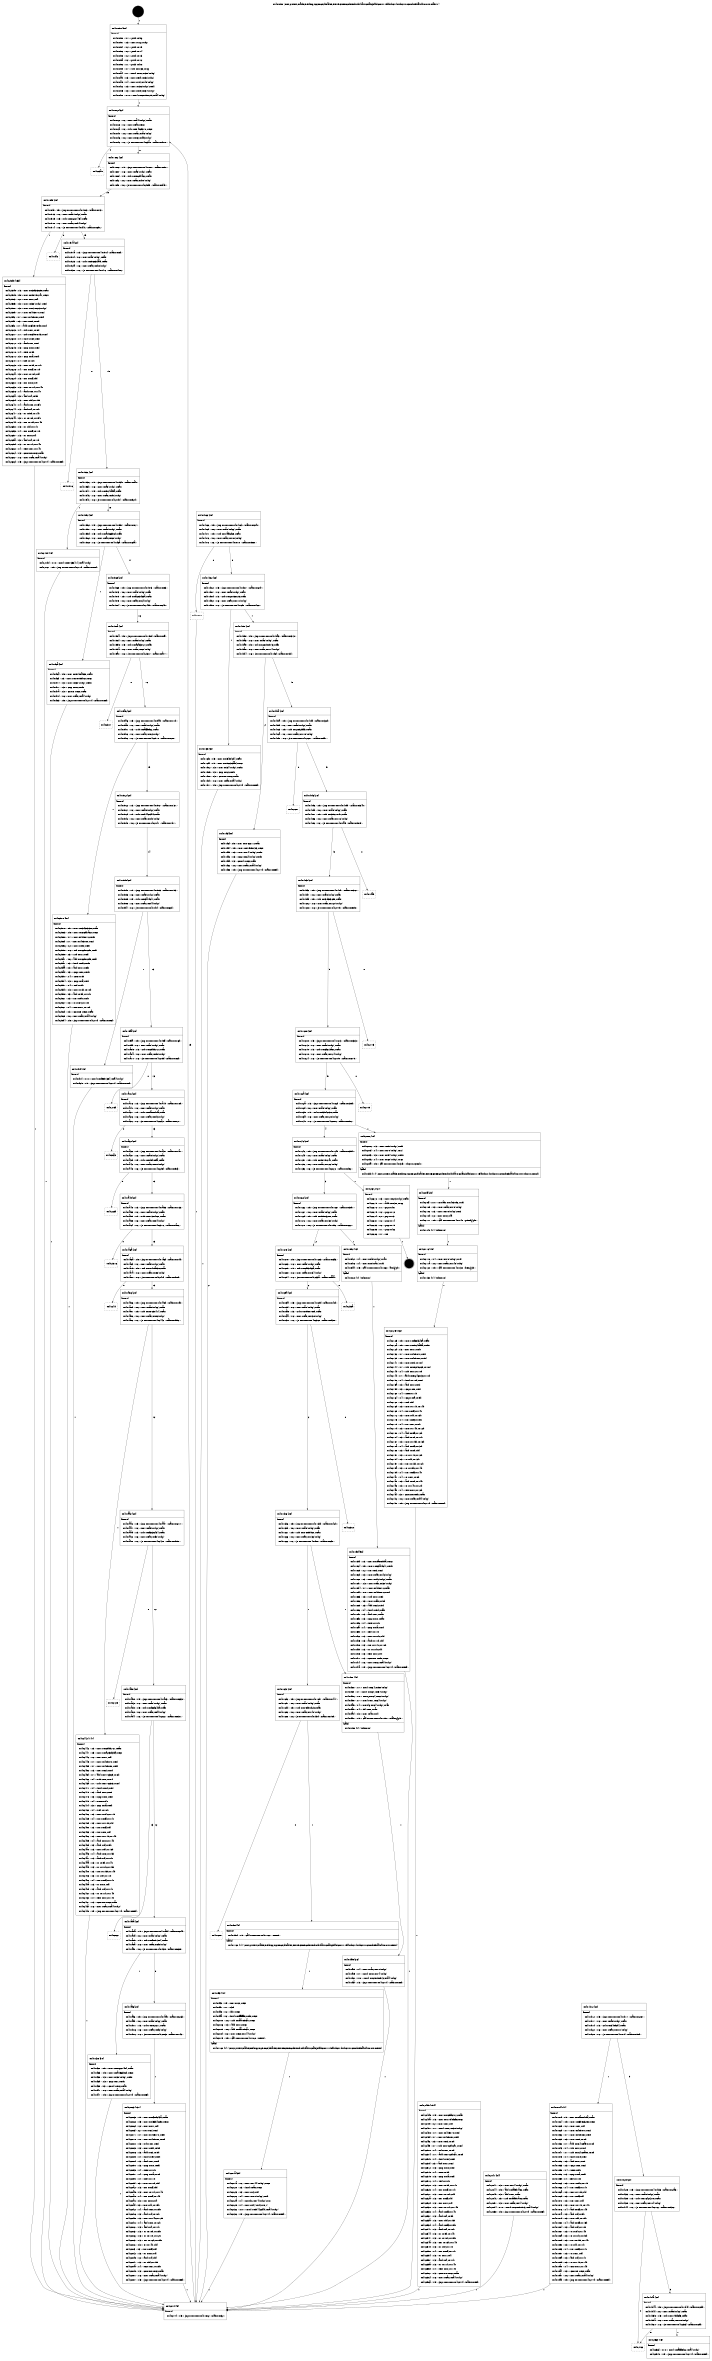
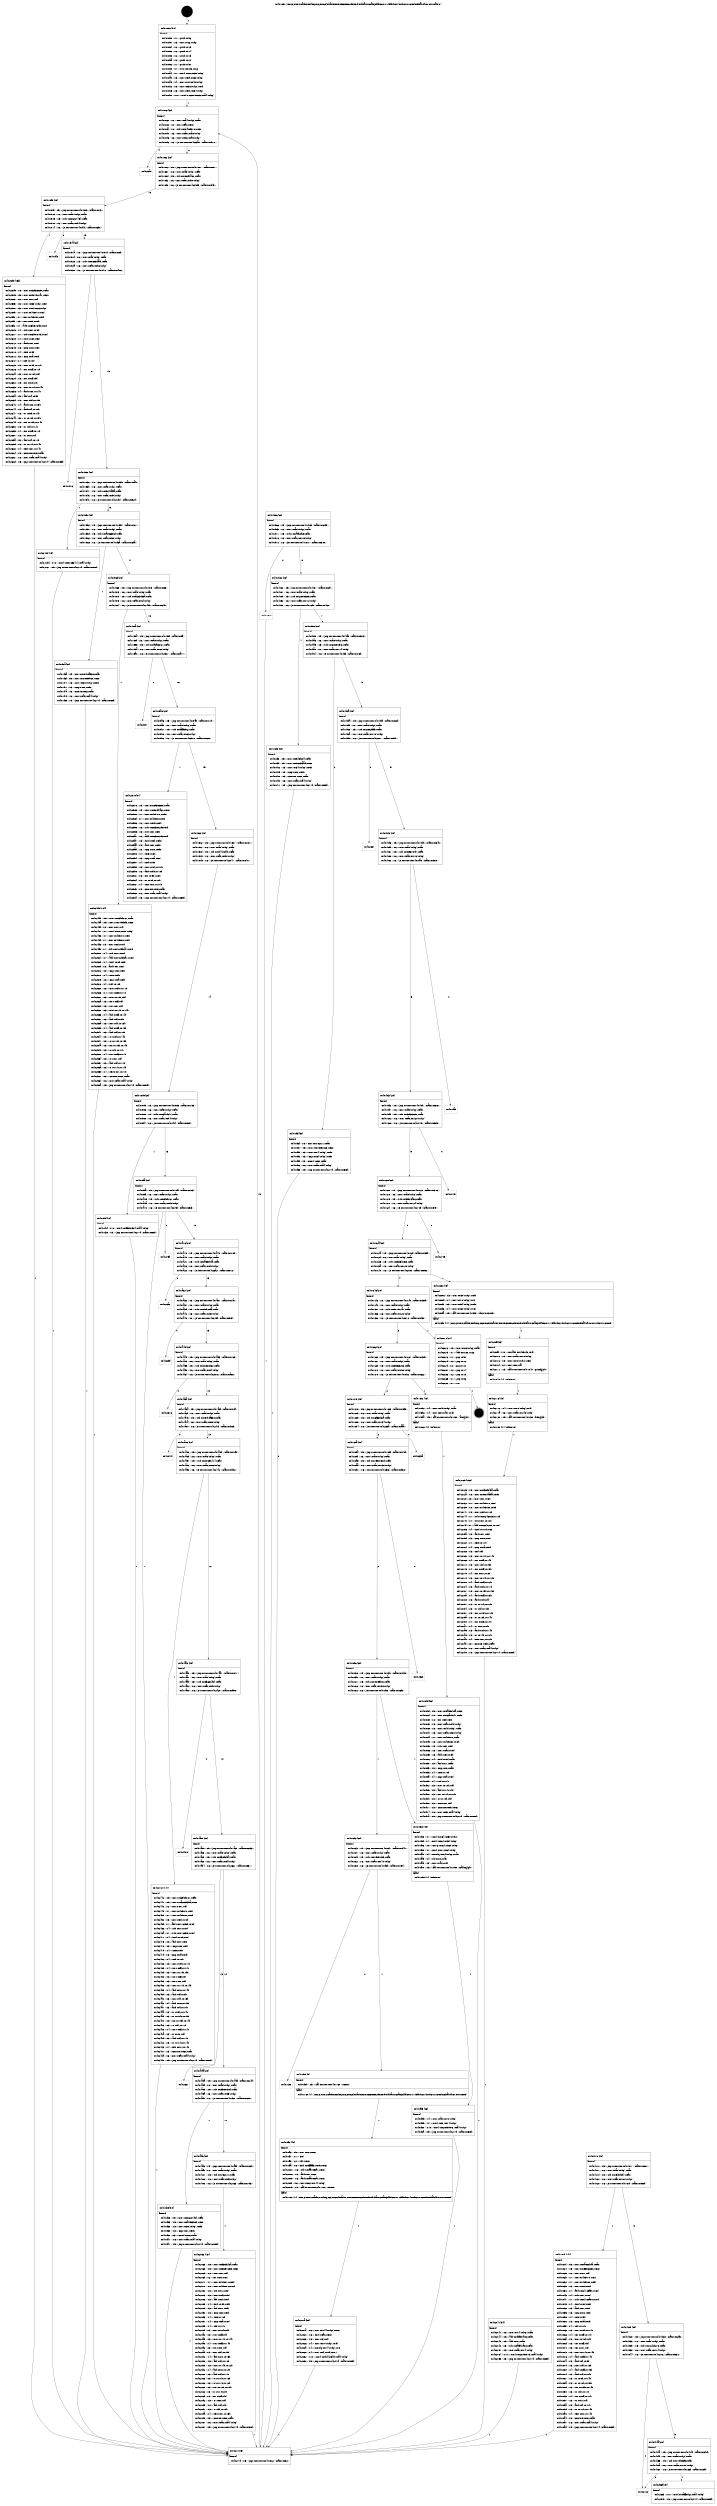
none -> (118, 756)
(68, 1705) -> (147, 1861)
(155, 1971) -> (225, 2121)
